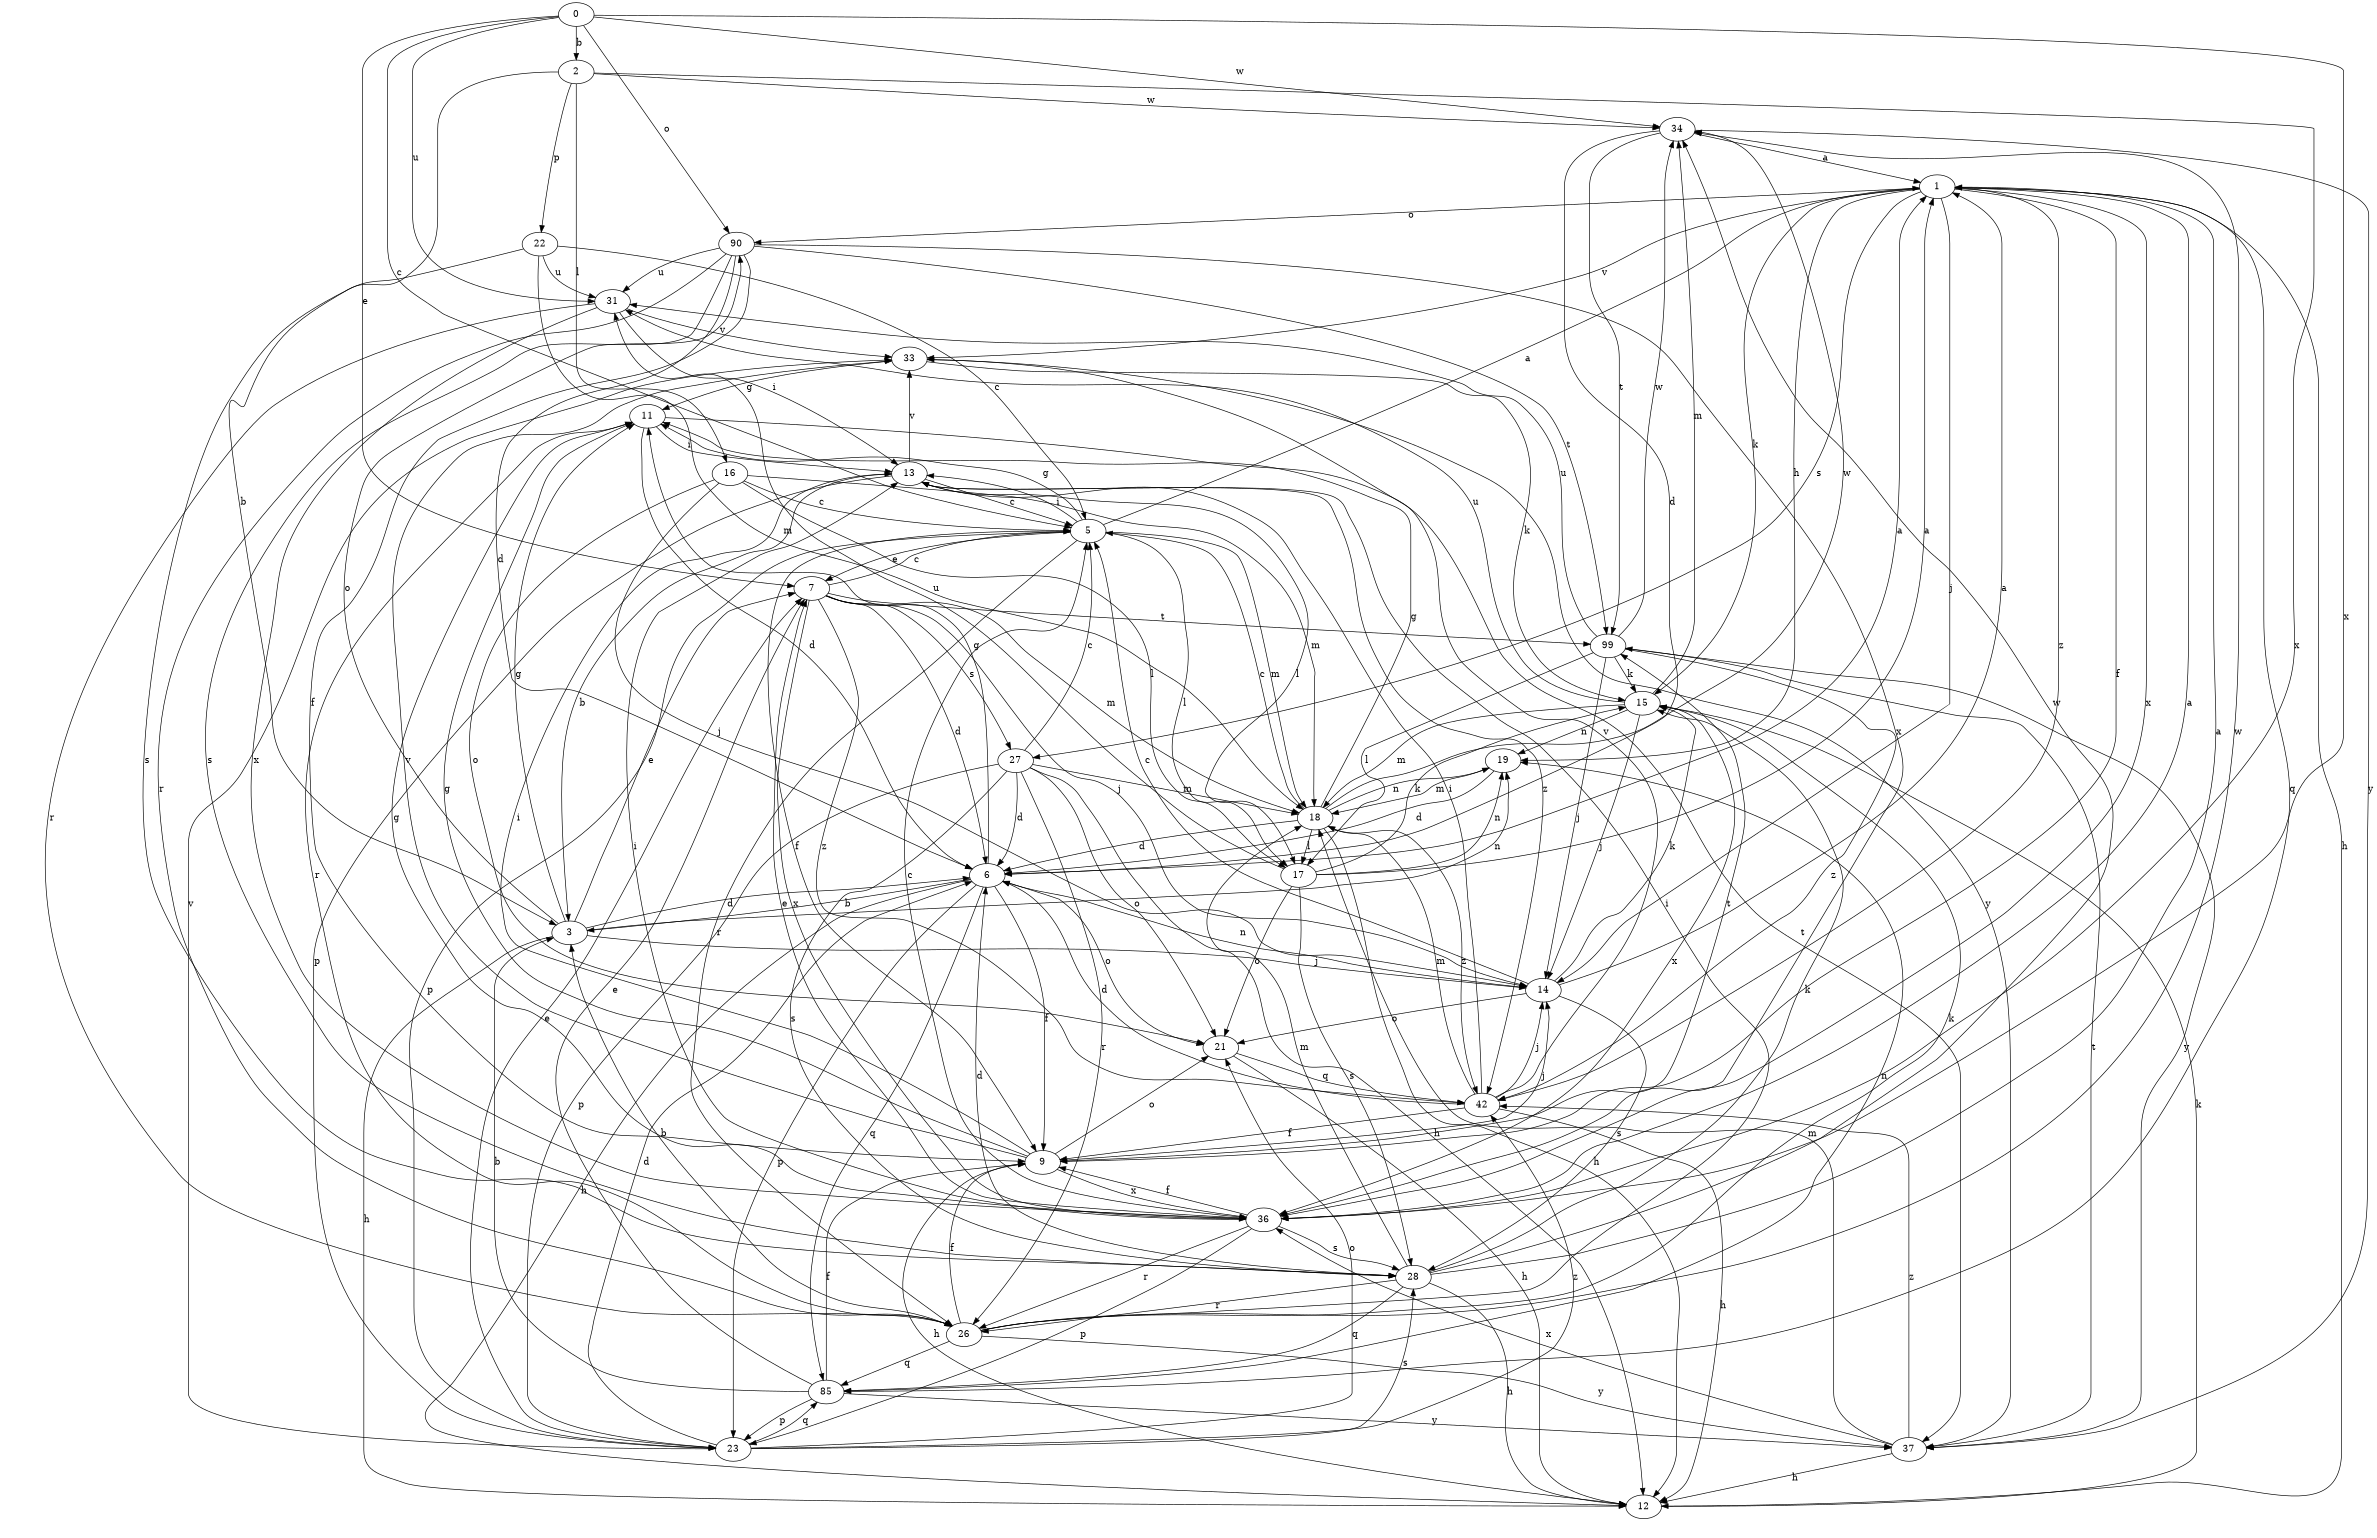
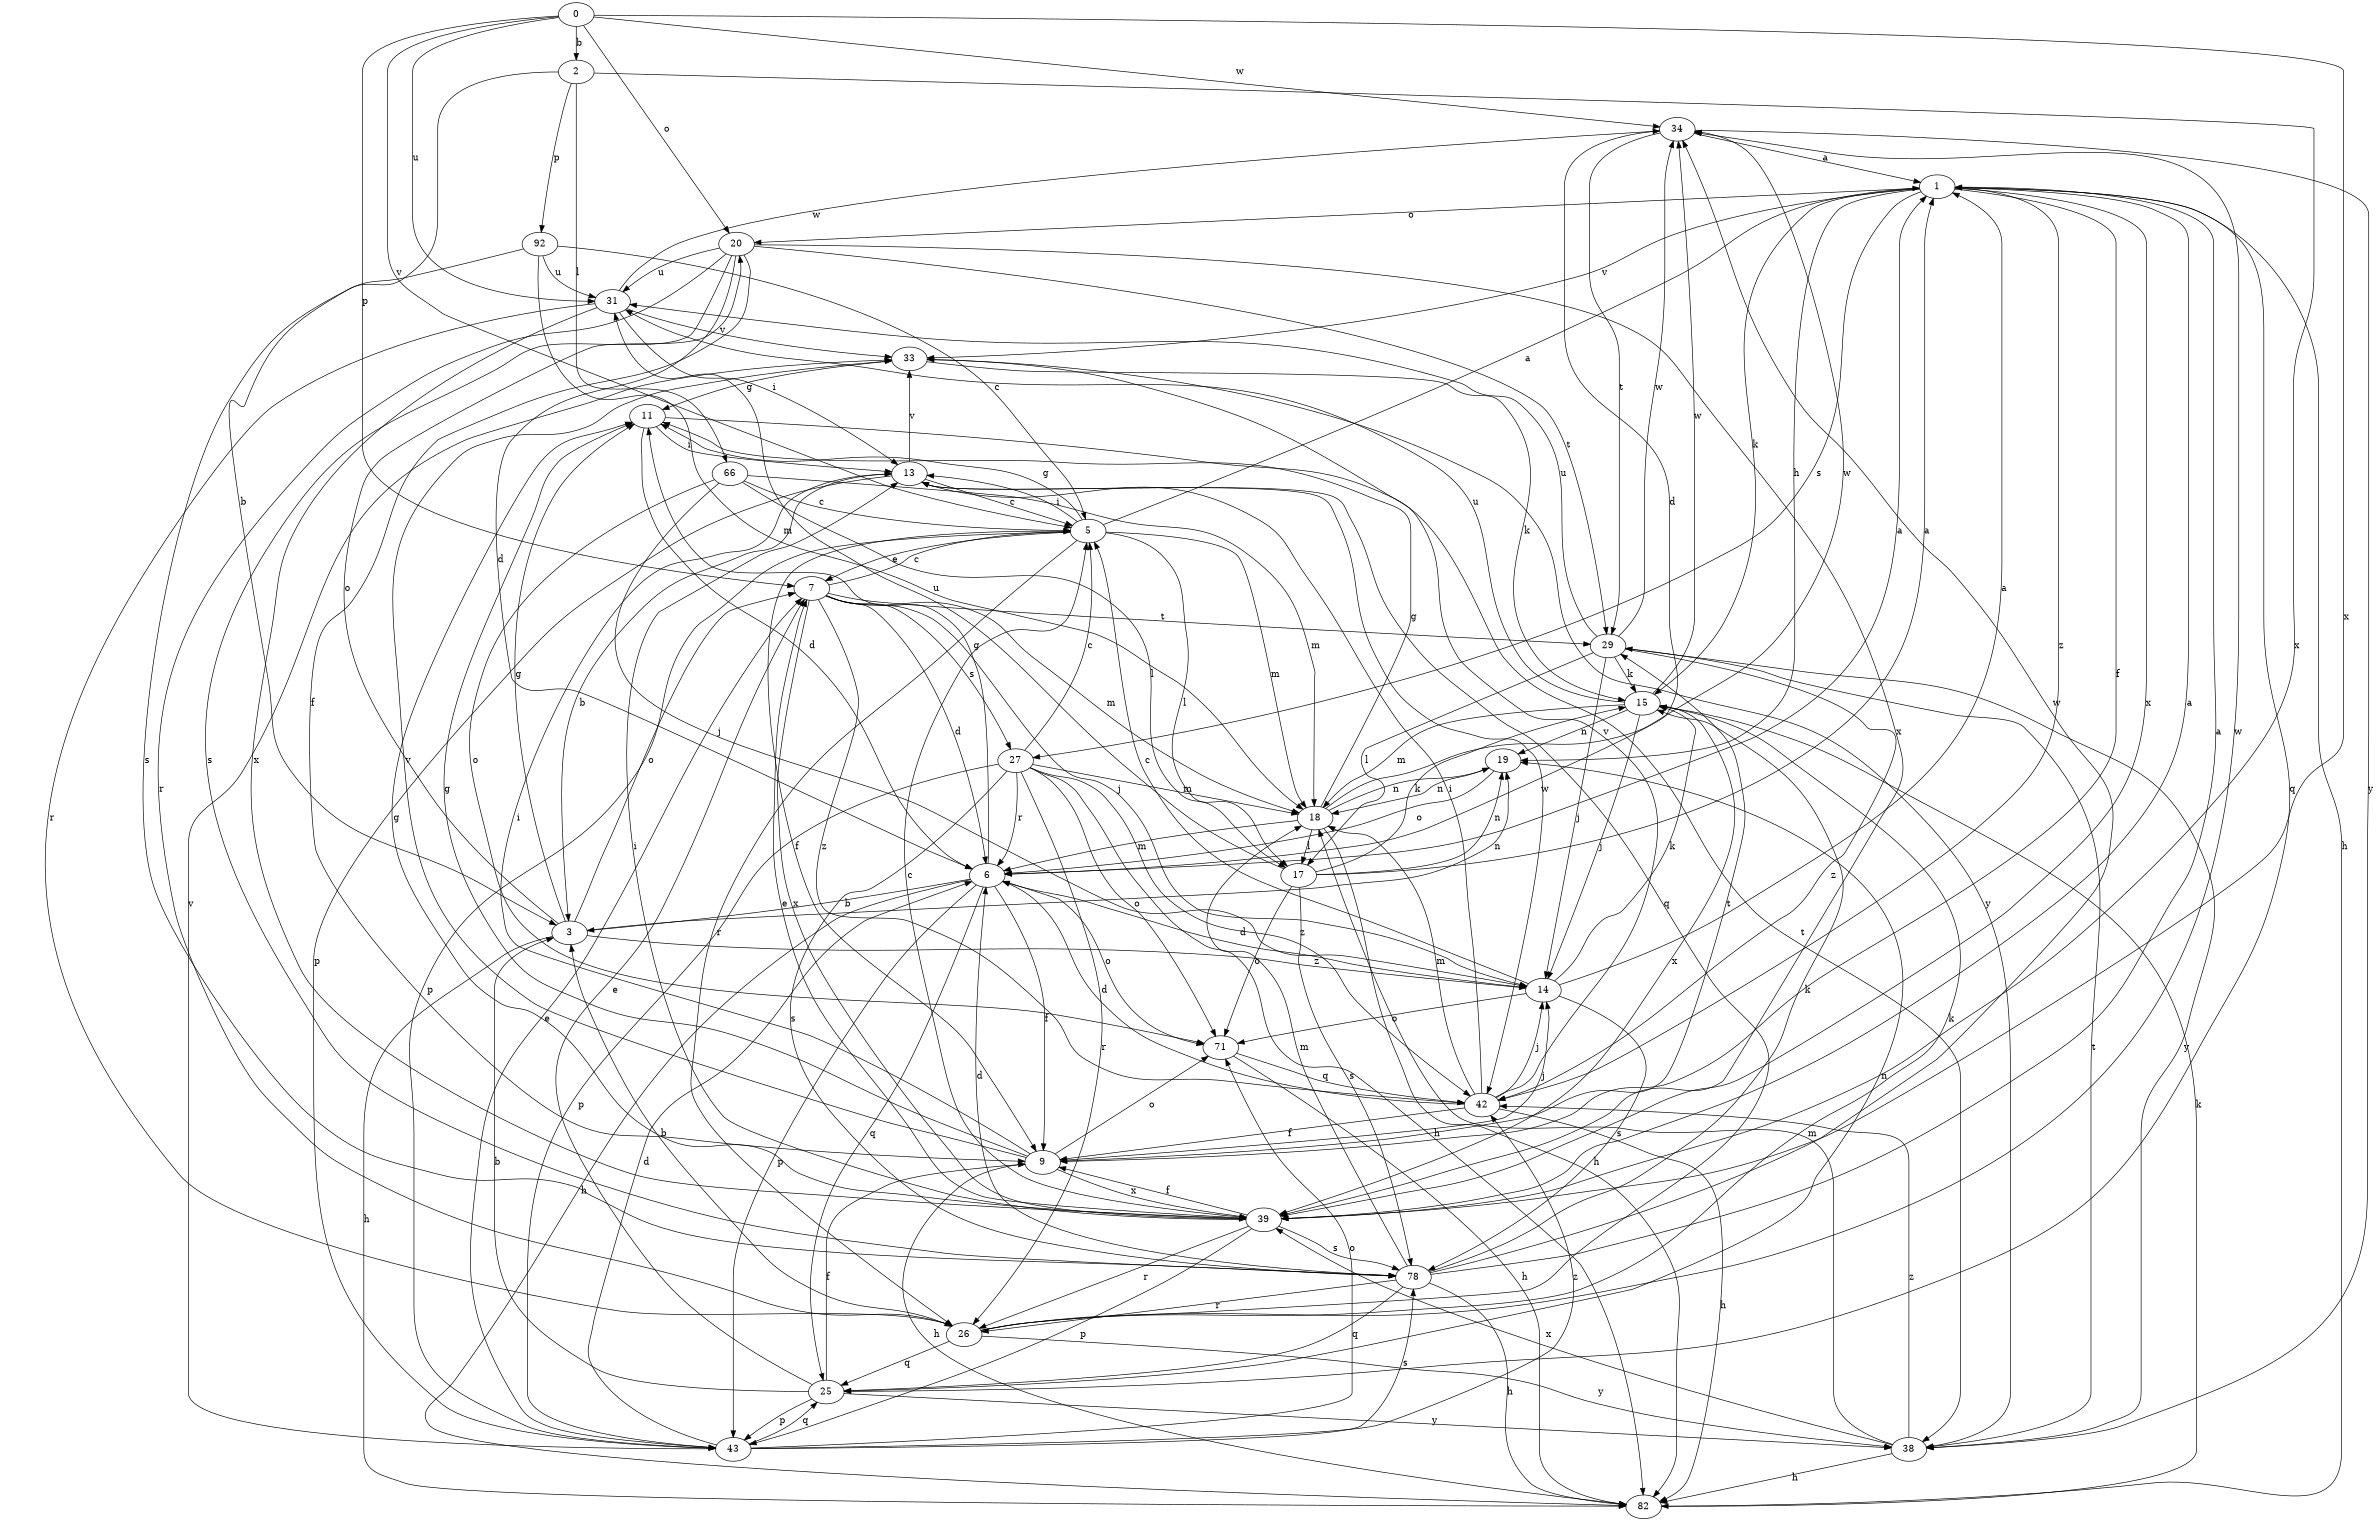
(1123, 104) -> (1125, 172)
(540, 244) -> (540, 244)
(737, 244) -> (737, 244)
(399, 273) -> (399, 273)
(365, 301) -> (365, 301)
(1698, 416) -> (1698, 416)
(730, 474) -> (730, 474)
(1284, 567) -> none
(1248, 632) -> none
(1608, 646) -> (1608, 646)
(1950, 664) -> none
(651, 761) -> (651, 761)
(1441, 789) -> (1441, 789)
(1545, 789) -> (1545, 789)
(1020, 818) -> (1020, 818)
(1419, 818) -> (1419, 818)
(1142, 847) -> (1142, 847)
(773, 894) -> none
(1667, 904) -> (1667, 904)
(1458, 913) -> (1241, 931)
(1243, 933) -> (1243, 933)
(1317, 962) -> (1317, 962)
(339, 998) -> none
(1221, 1048) -> (1221, 1048)
(1264, 1220) -> (1264, 1220)
(952, 1226) -> none
(1413, 1277) -> (1413, 1277)
(826, 1392) -> (826, 1392)
(733, 1449) -> (733, 1449)
(1909, 1449) -> (1909, 1449)
(1644, 1507) -> (1644, 1507)
